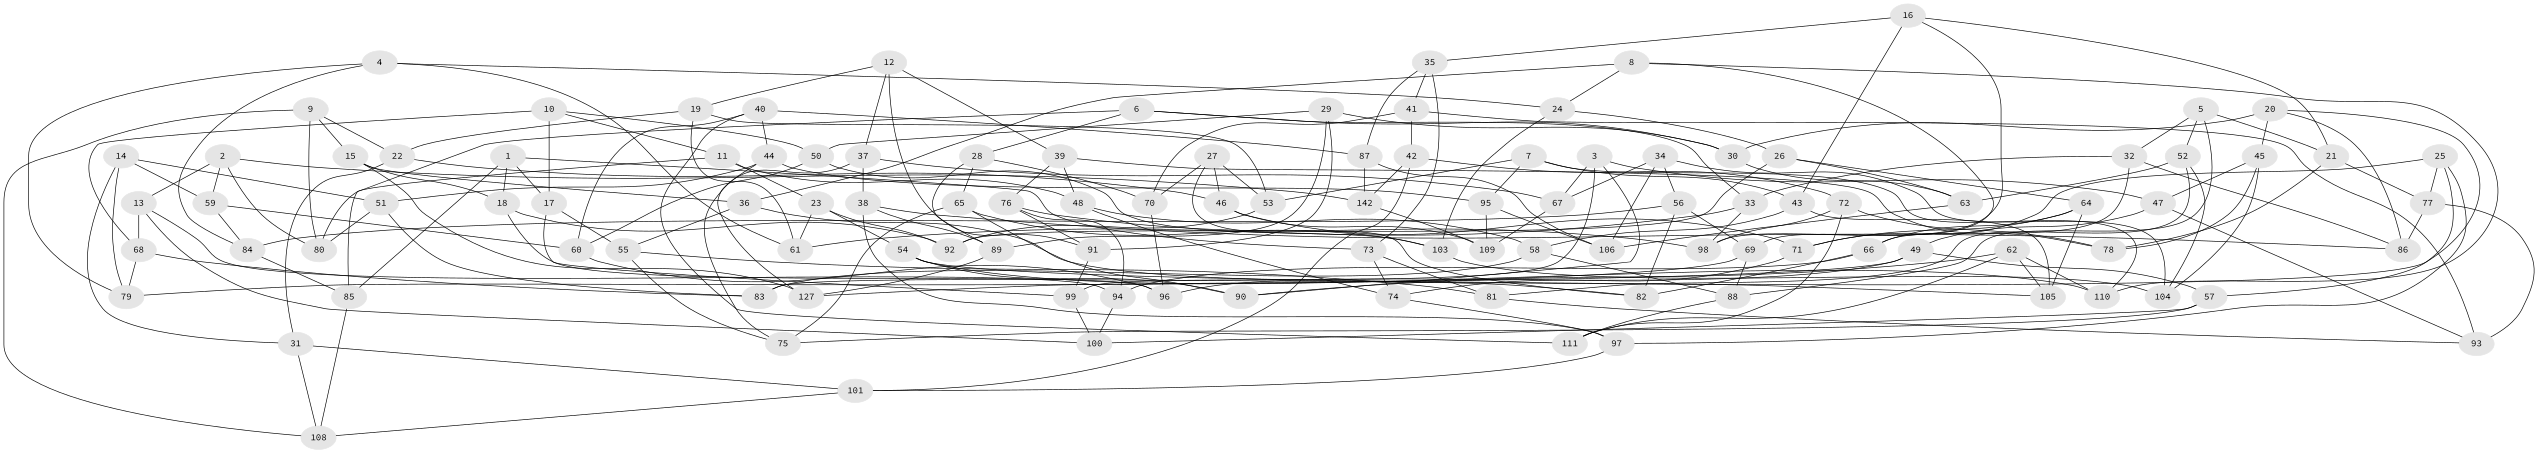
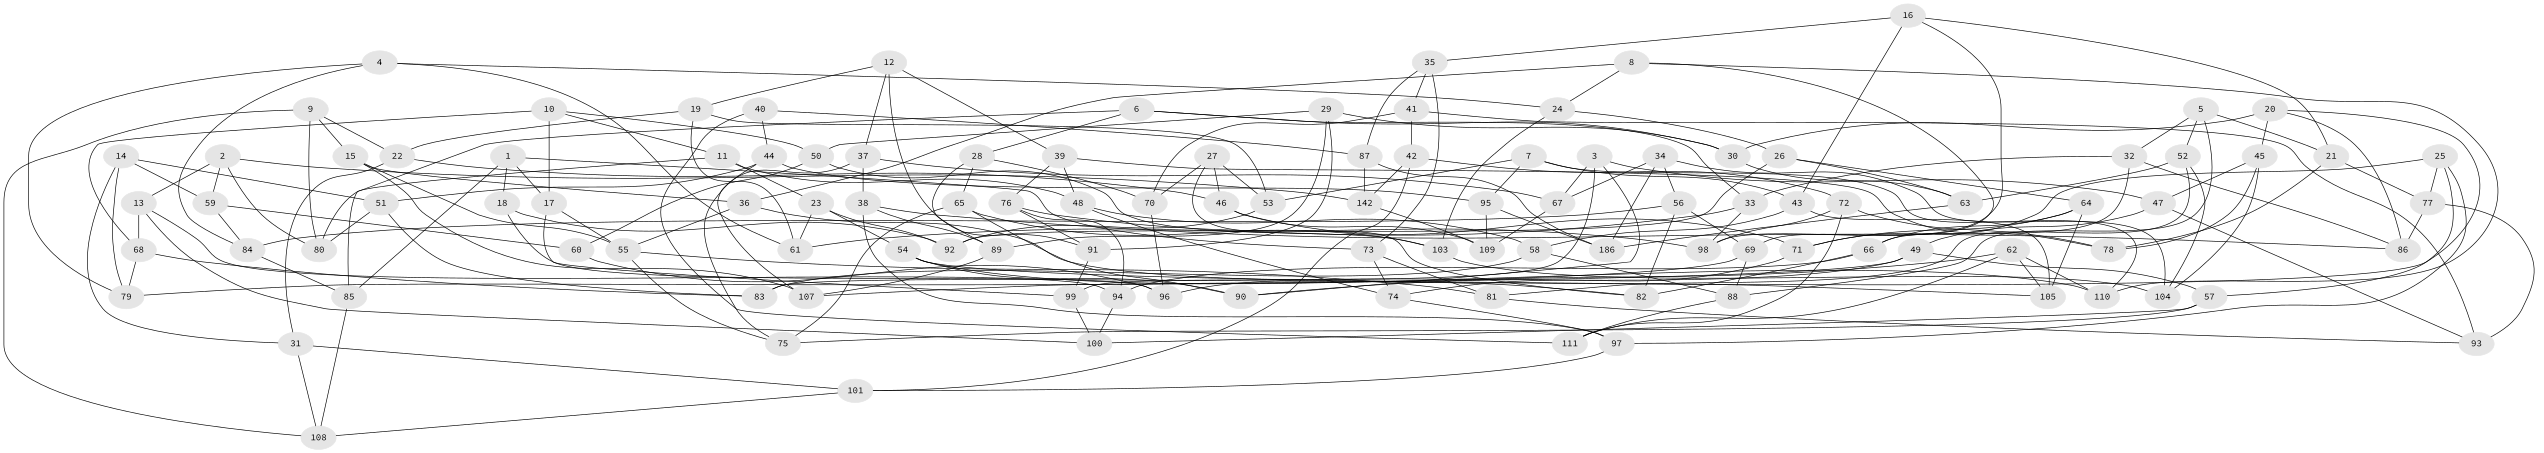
(628, 143) -> none
(413, 178) -> (483, 216)
(1607, 250) -> (1607, 250)
(806, 297) -> (806, 297)
